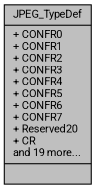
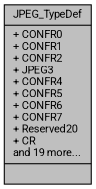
(38, 70) -> (33, 70)
